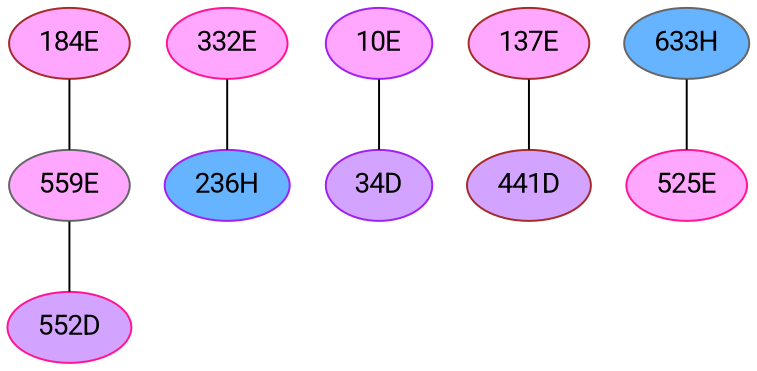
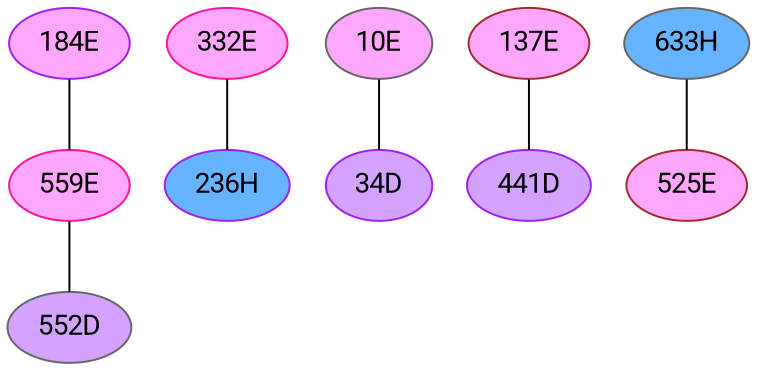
(69, 43) -> (69, 43)
(379, 43) -> (379, 43)
(69, 185) -> (69, 185)
(529, 185) -> (529, 185)
(687, 185) -> (687, 185)
(69, 327) -> (69, 327)
